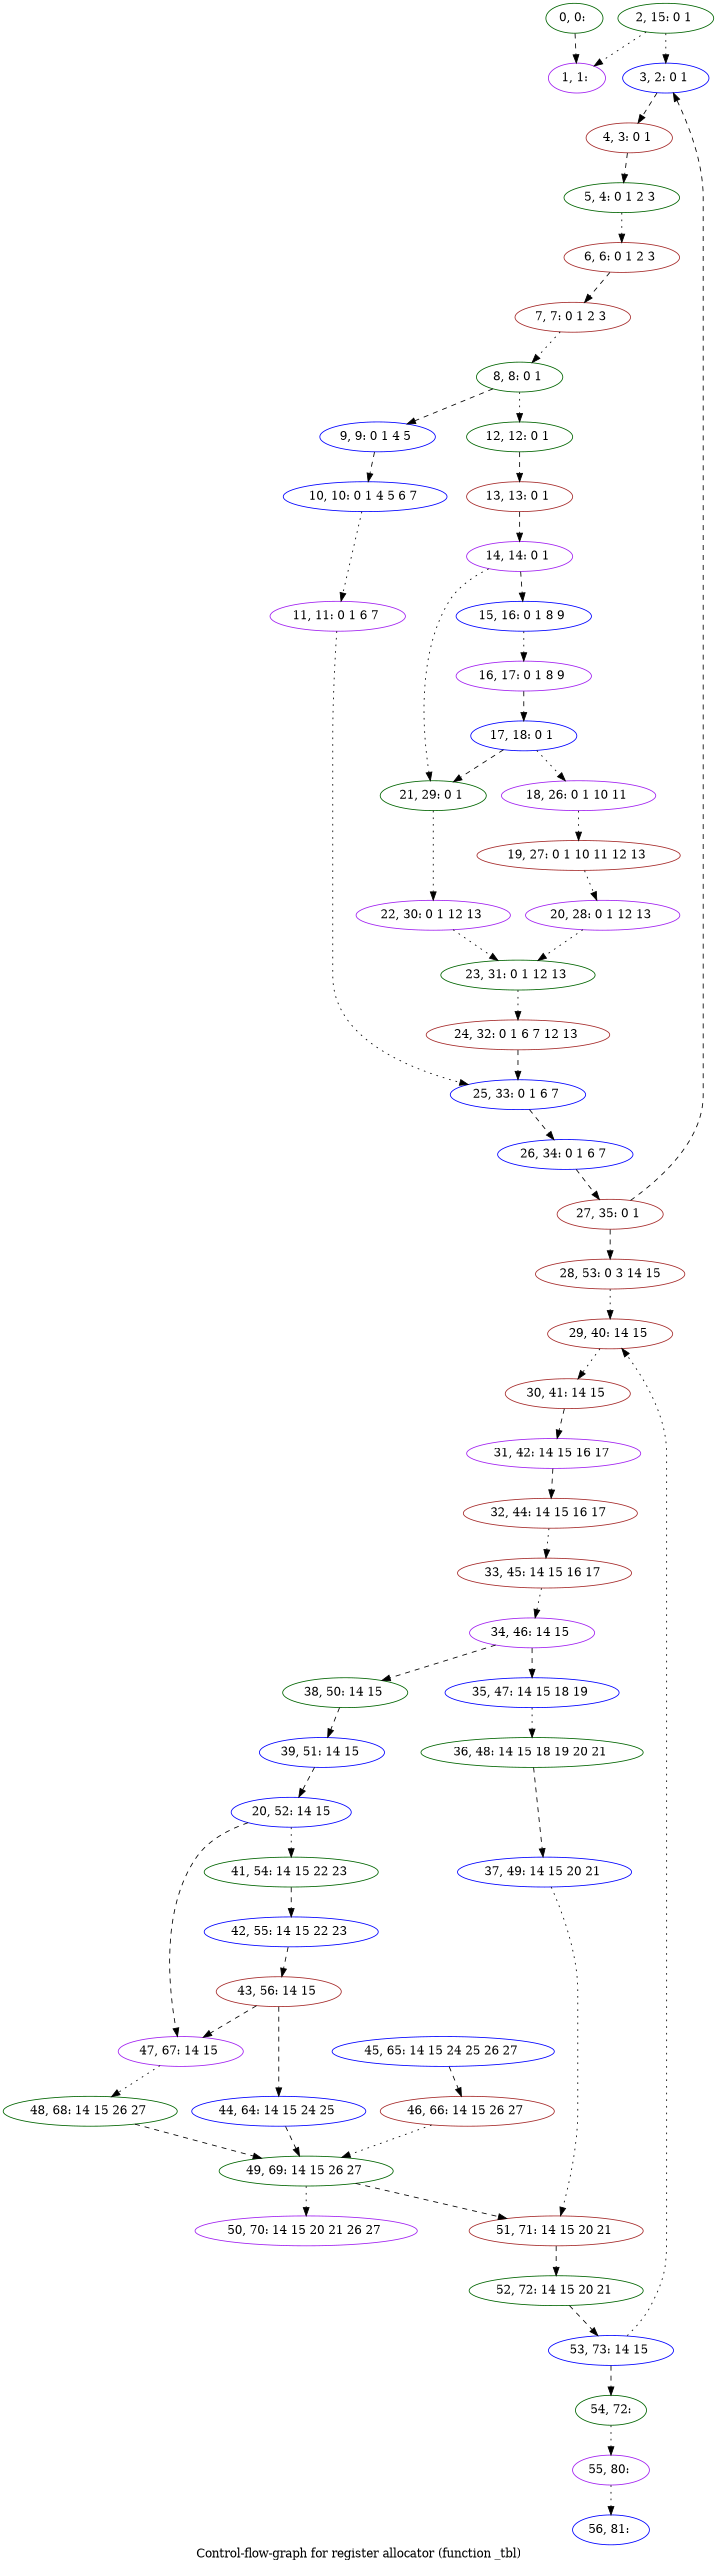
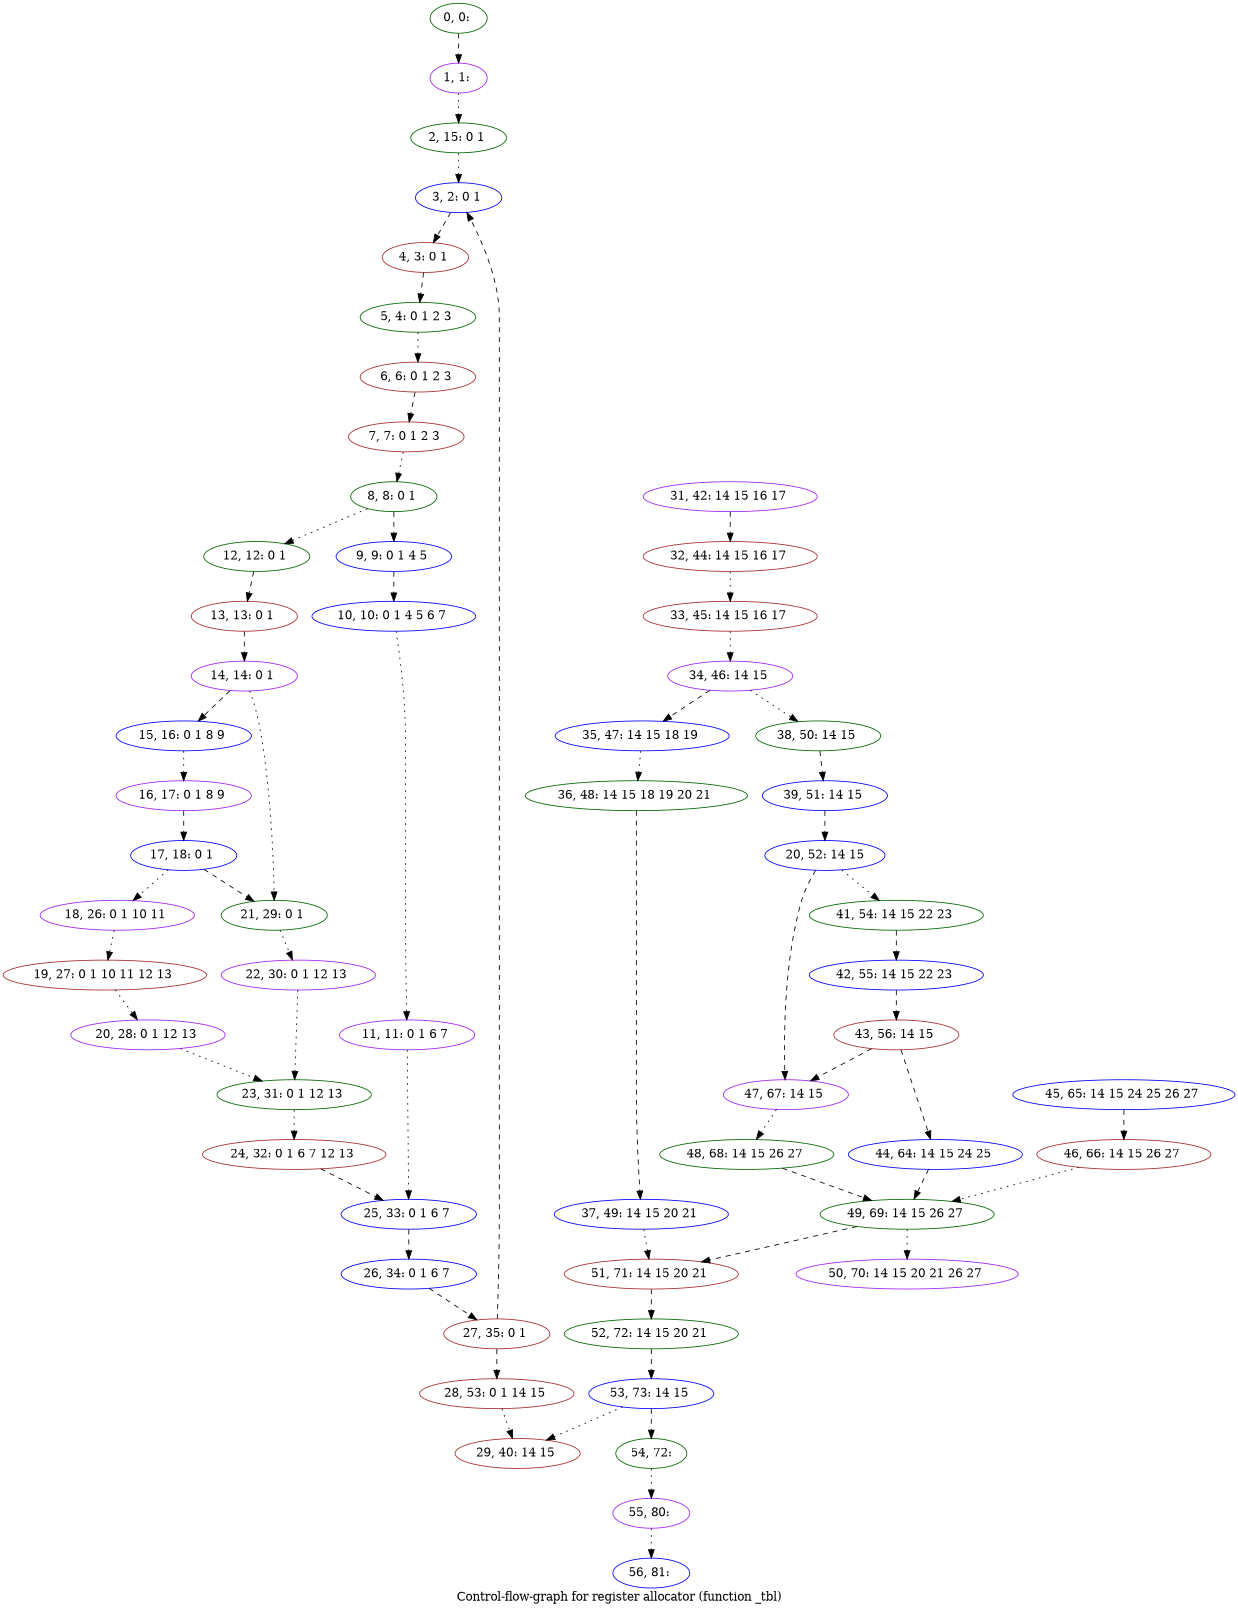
(624, 47) -> (459, 104)
(610, 1274) -> (497, 1394)
(568, 1394) -> none
(443, 1662) -> (771, 704)
